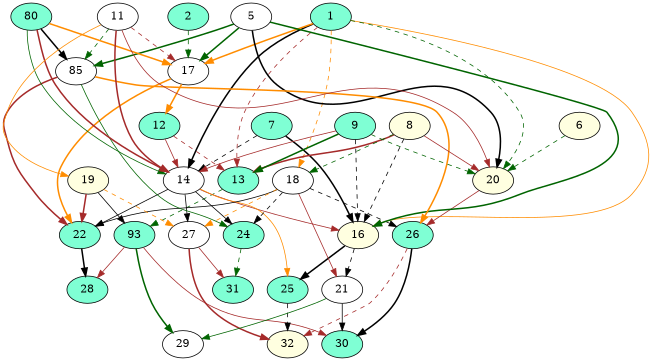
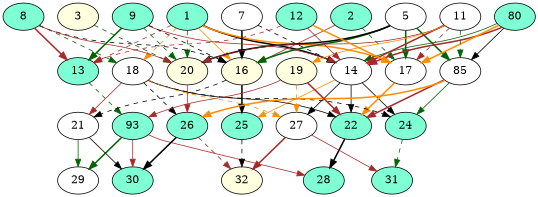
(51, 41) -> (490, 41)
(175, 96) -> (334, 35)
(272, 126) -> (242, 17)
(410, 126) -> (24, 17)
(580, 126) -> (78, 17)
(109, 205) -> (199, 101)
(271, 213) -> (309, 38)
